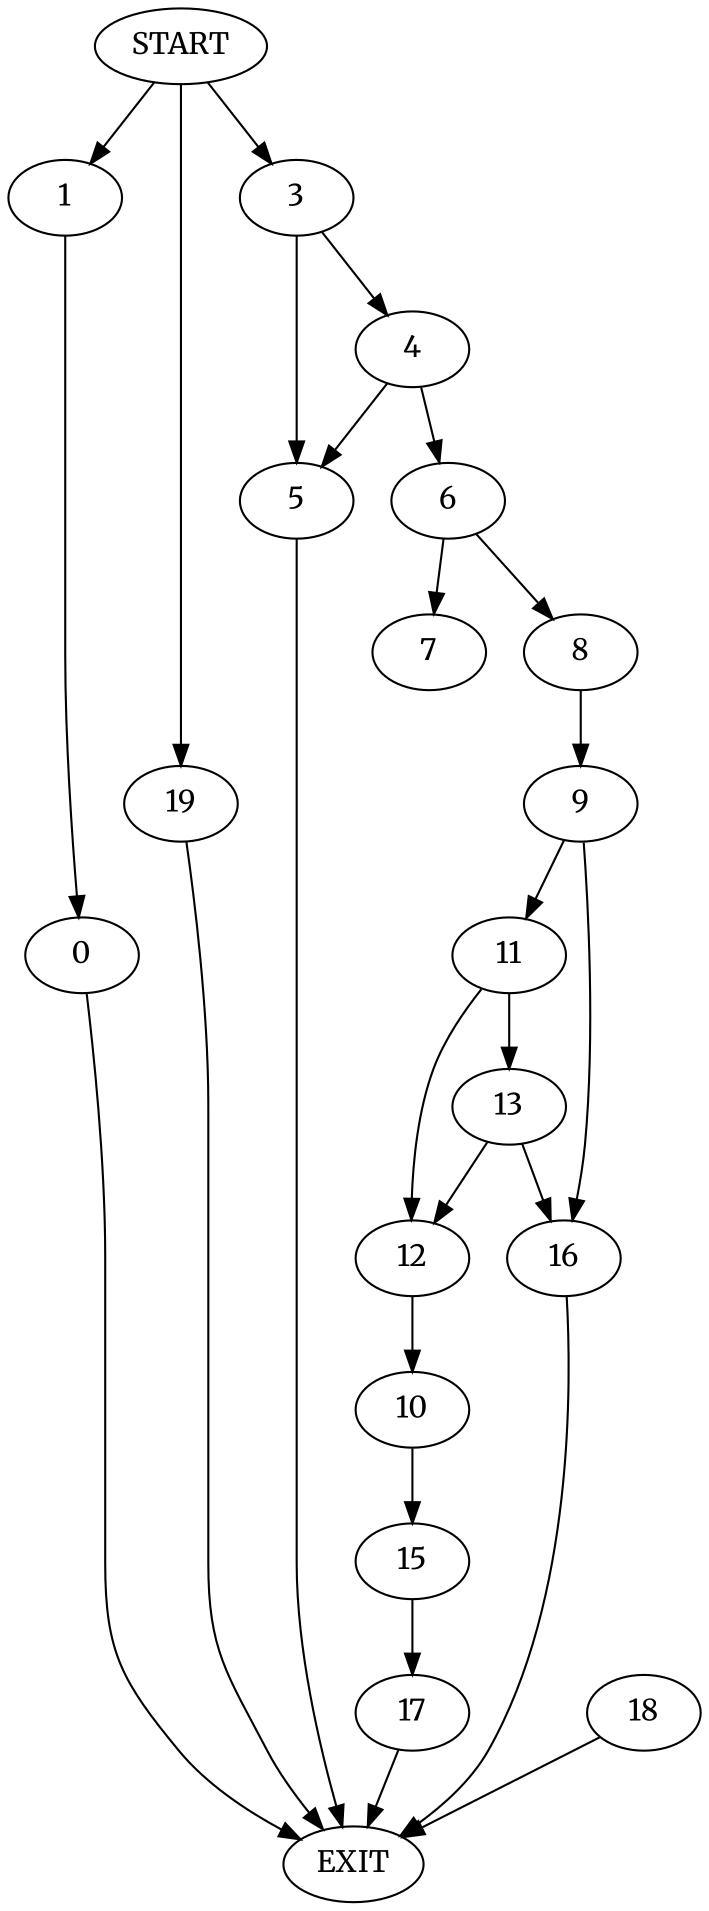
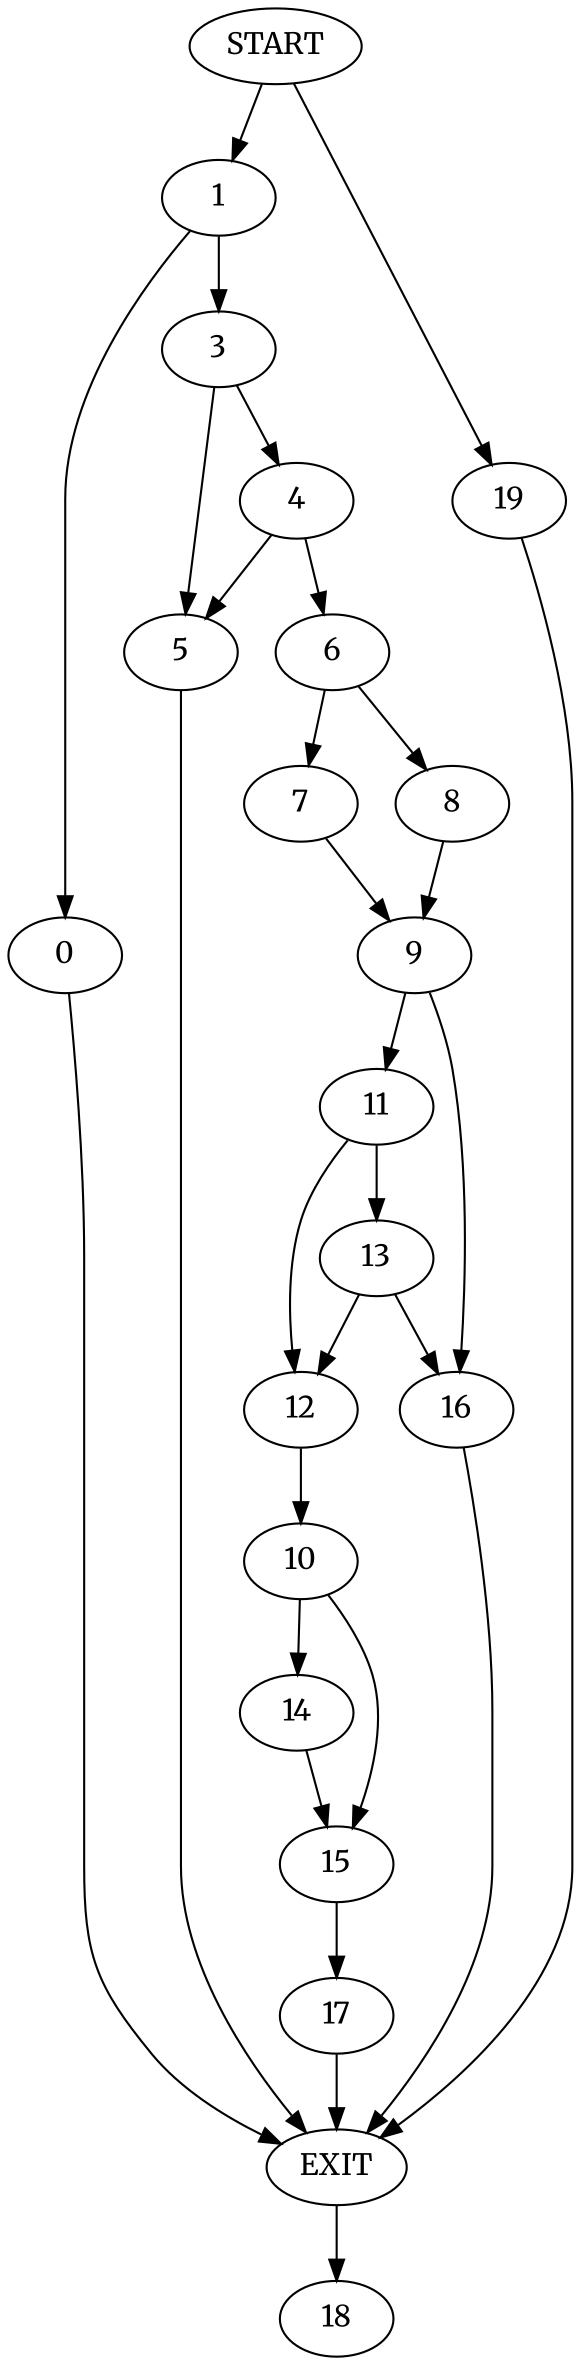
(233, 115) -> (219, 263)
none -> (351, 871)
none -> (297, 1713)
(511, 1782) -> (337, 2233)
